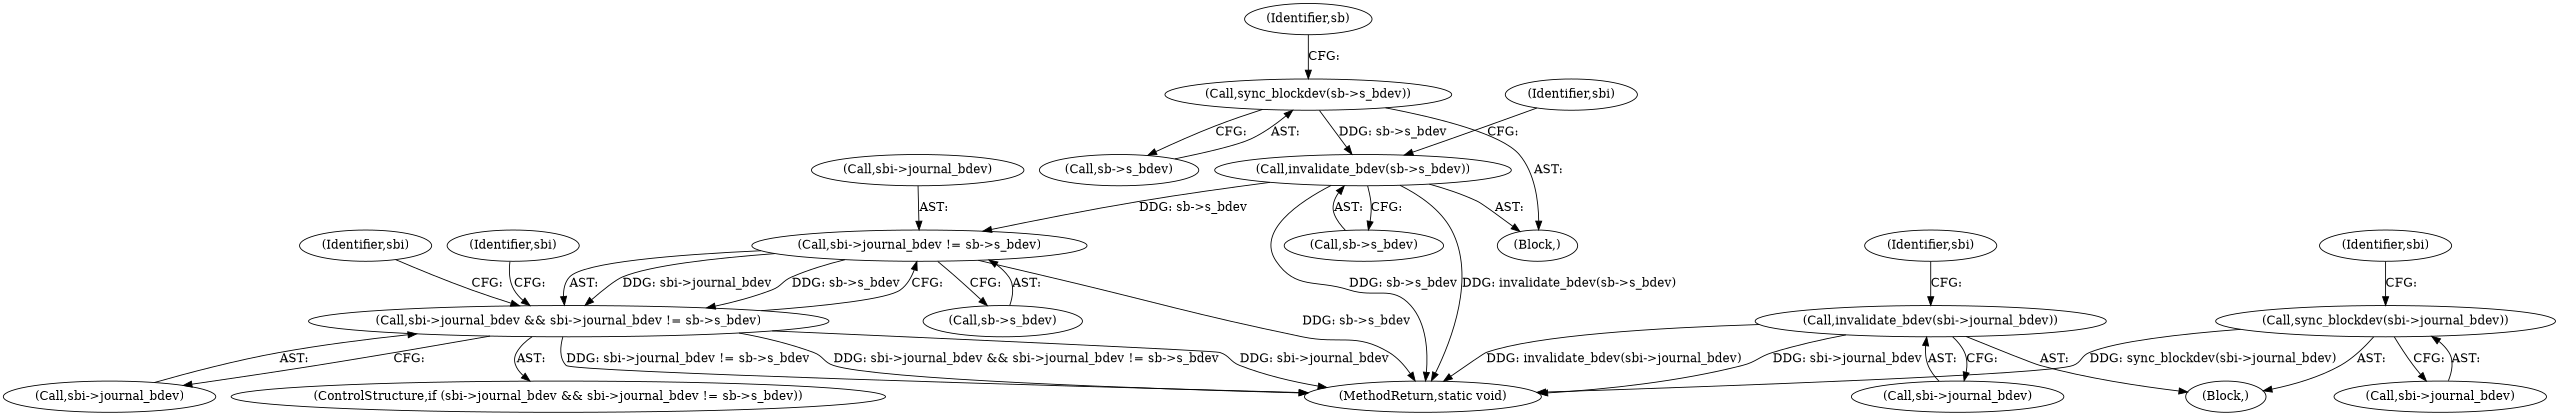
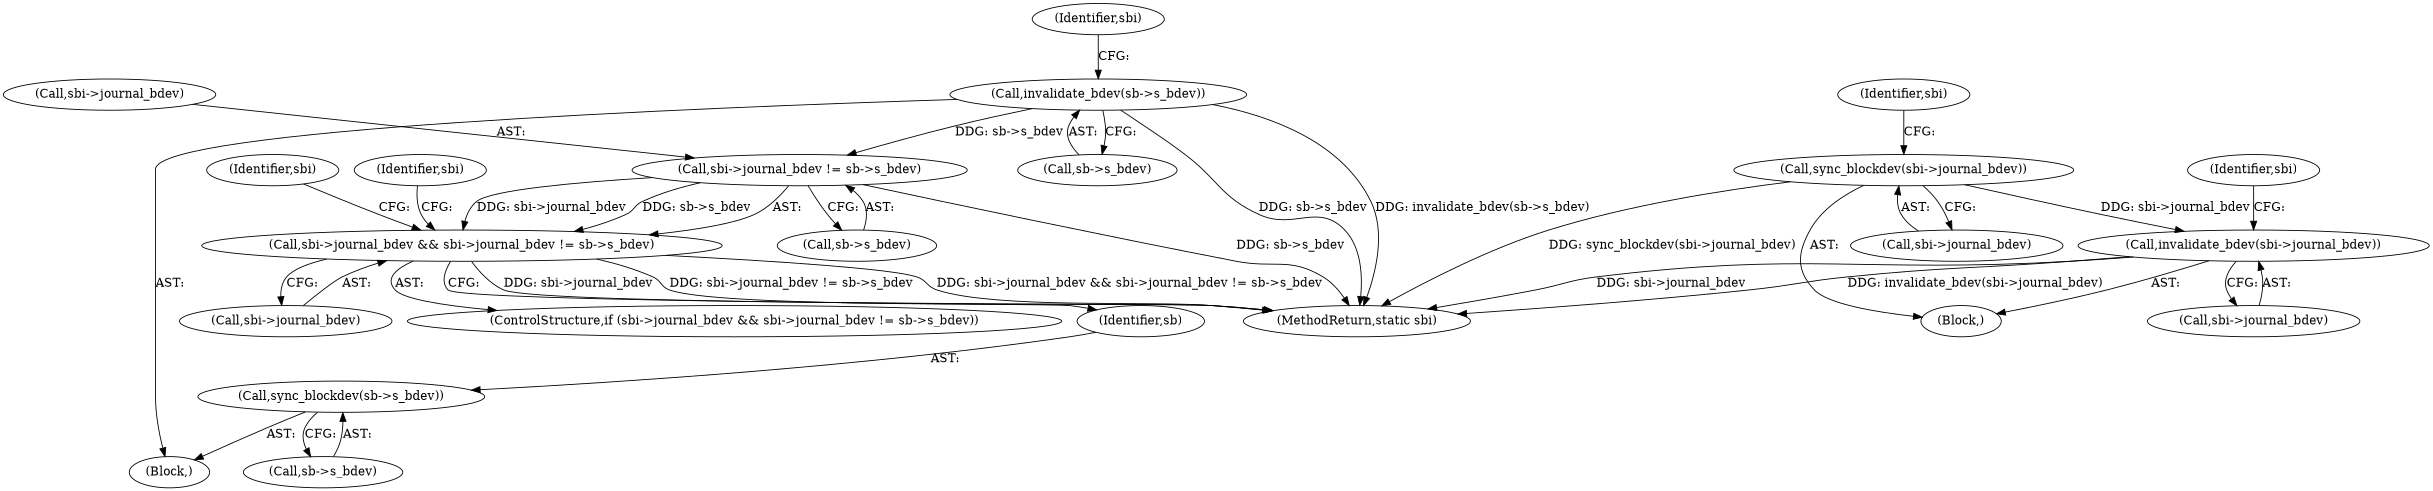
(1326, 57) -> (947, 359)
(1333, 129) -> none
none -> (2070, 208)
(844, 303) -> (752, 302)
(1423, 397) -> (1357, 321)
